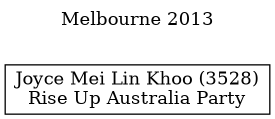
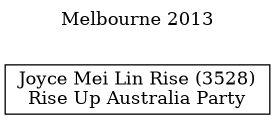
(138, 90) -> (138, 90)
